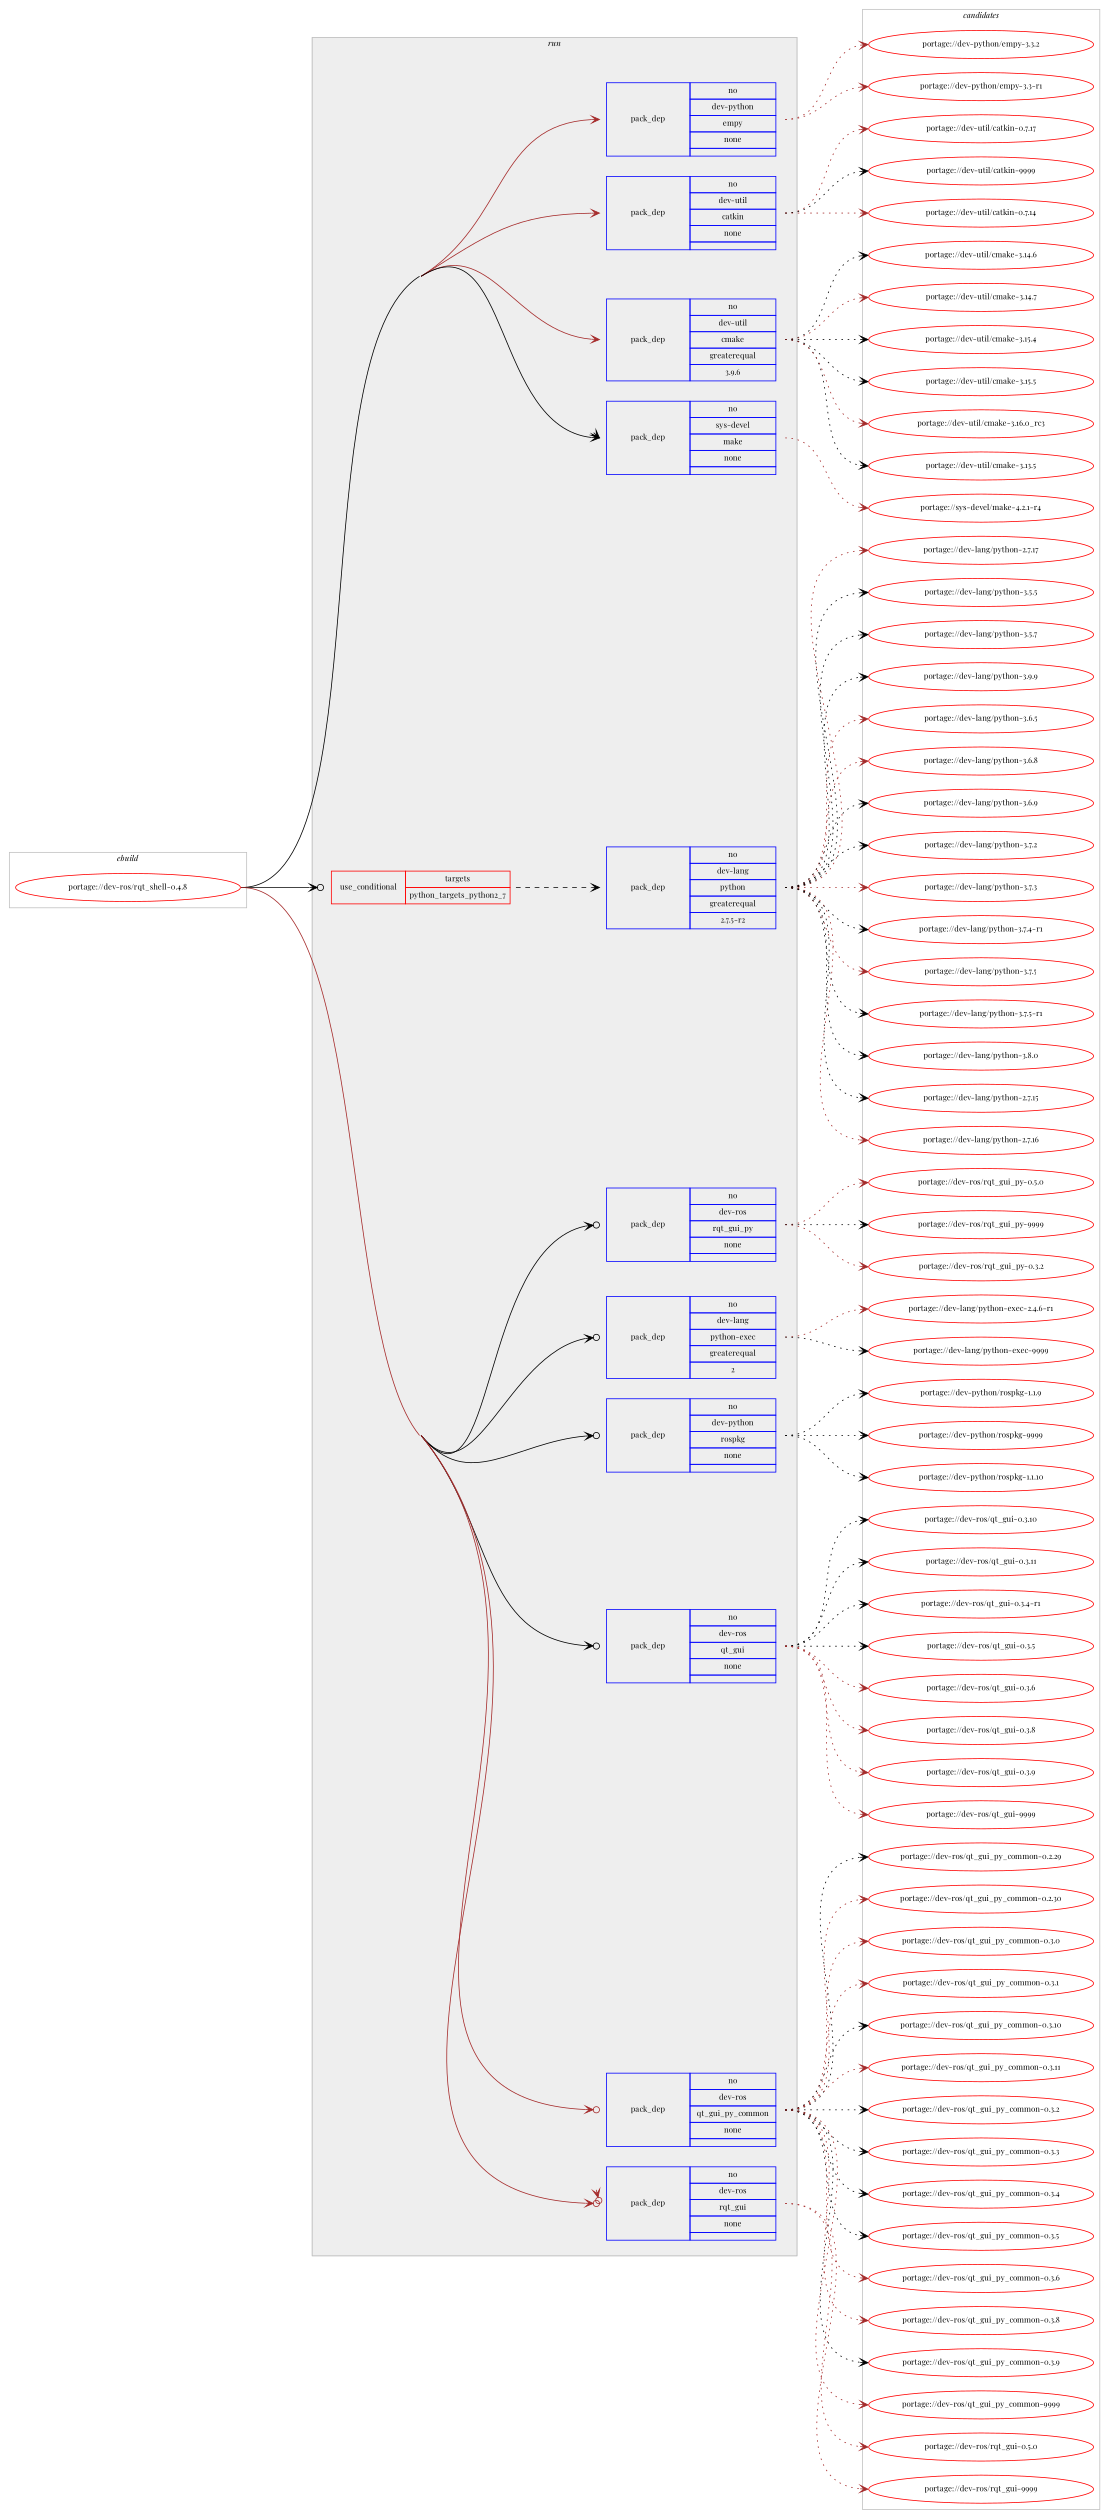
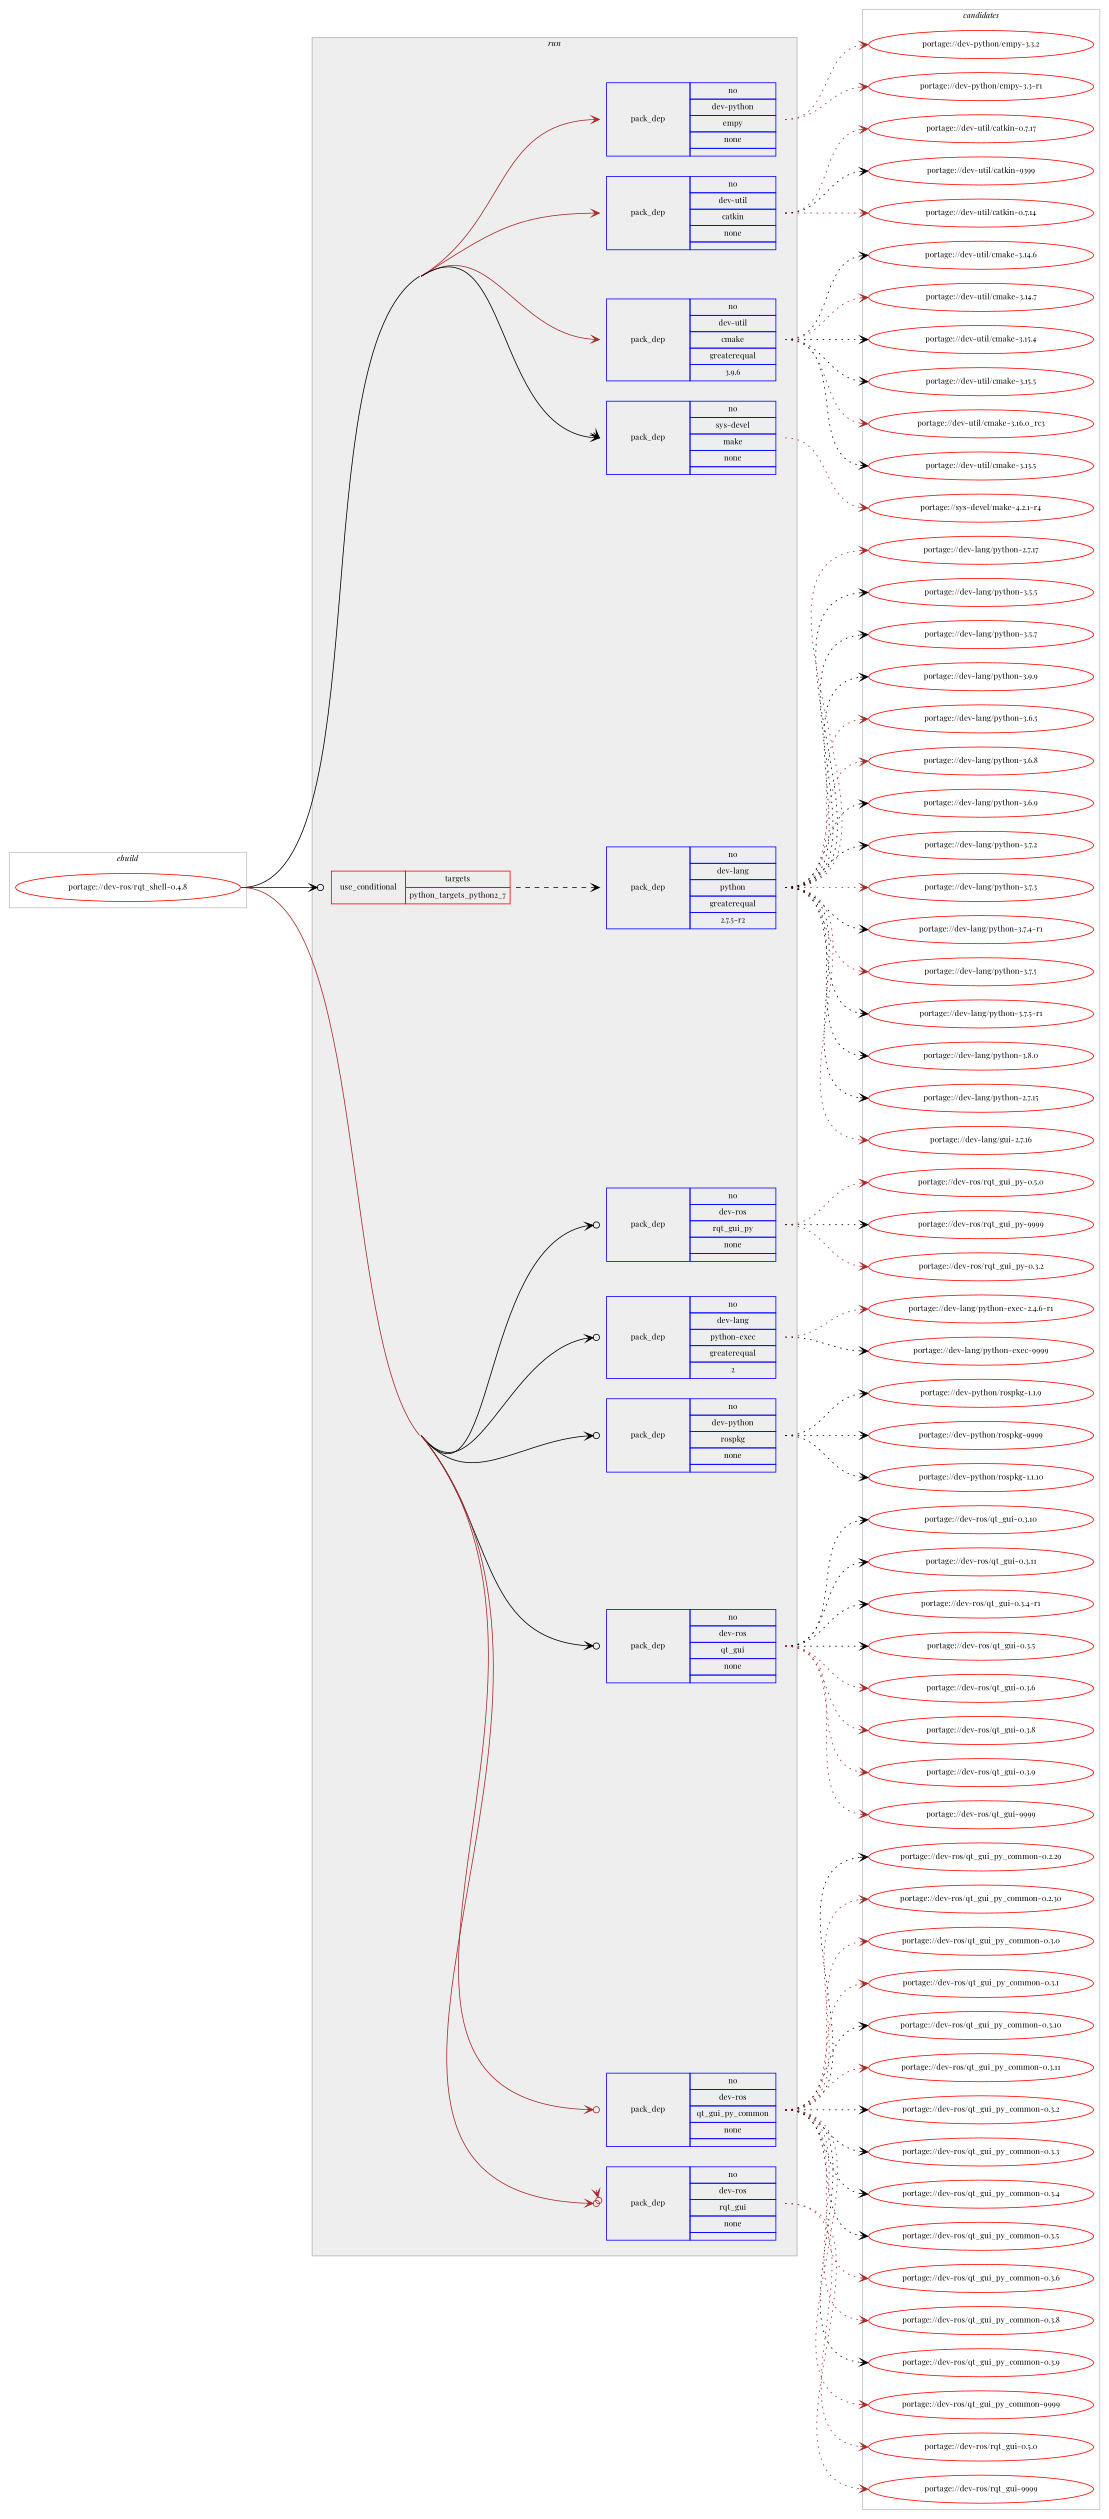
(981, 171) -> (981, 171)
(981, 1140) -> (981, 1140)
